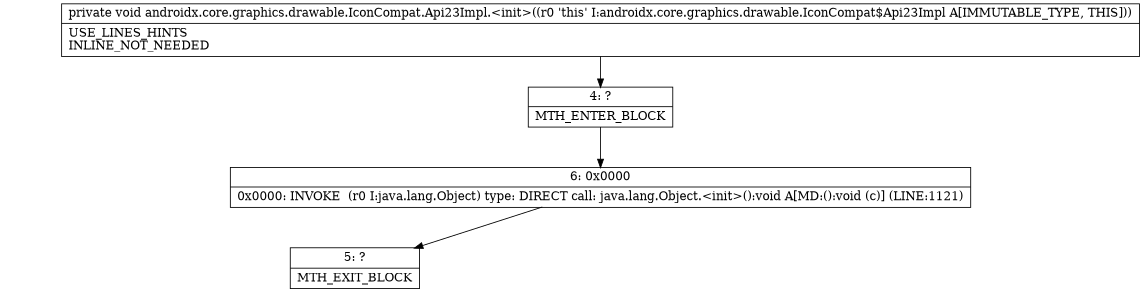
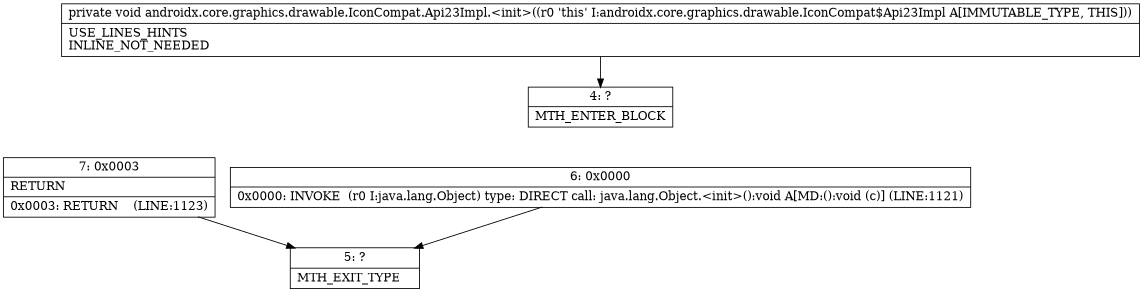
(601, 143) -> none
none -> (109, 187)
(355, 278) -> (349, 278)
